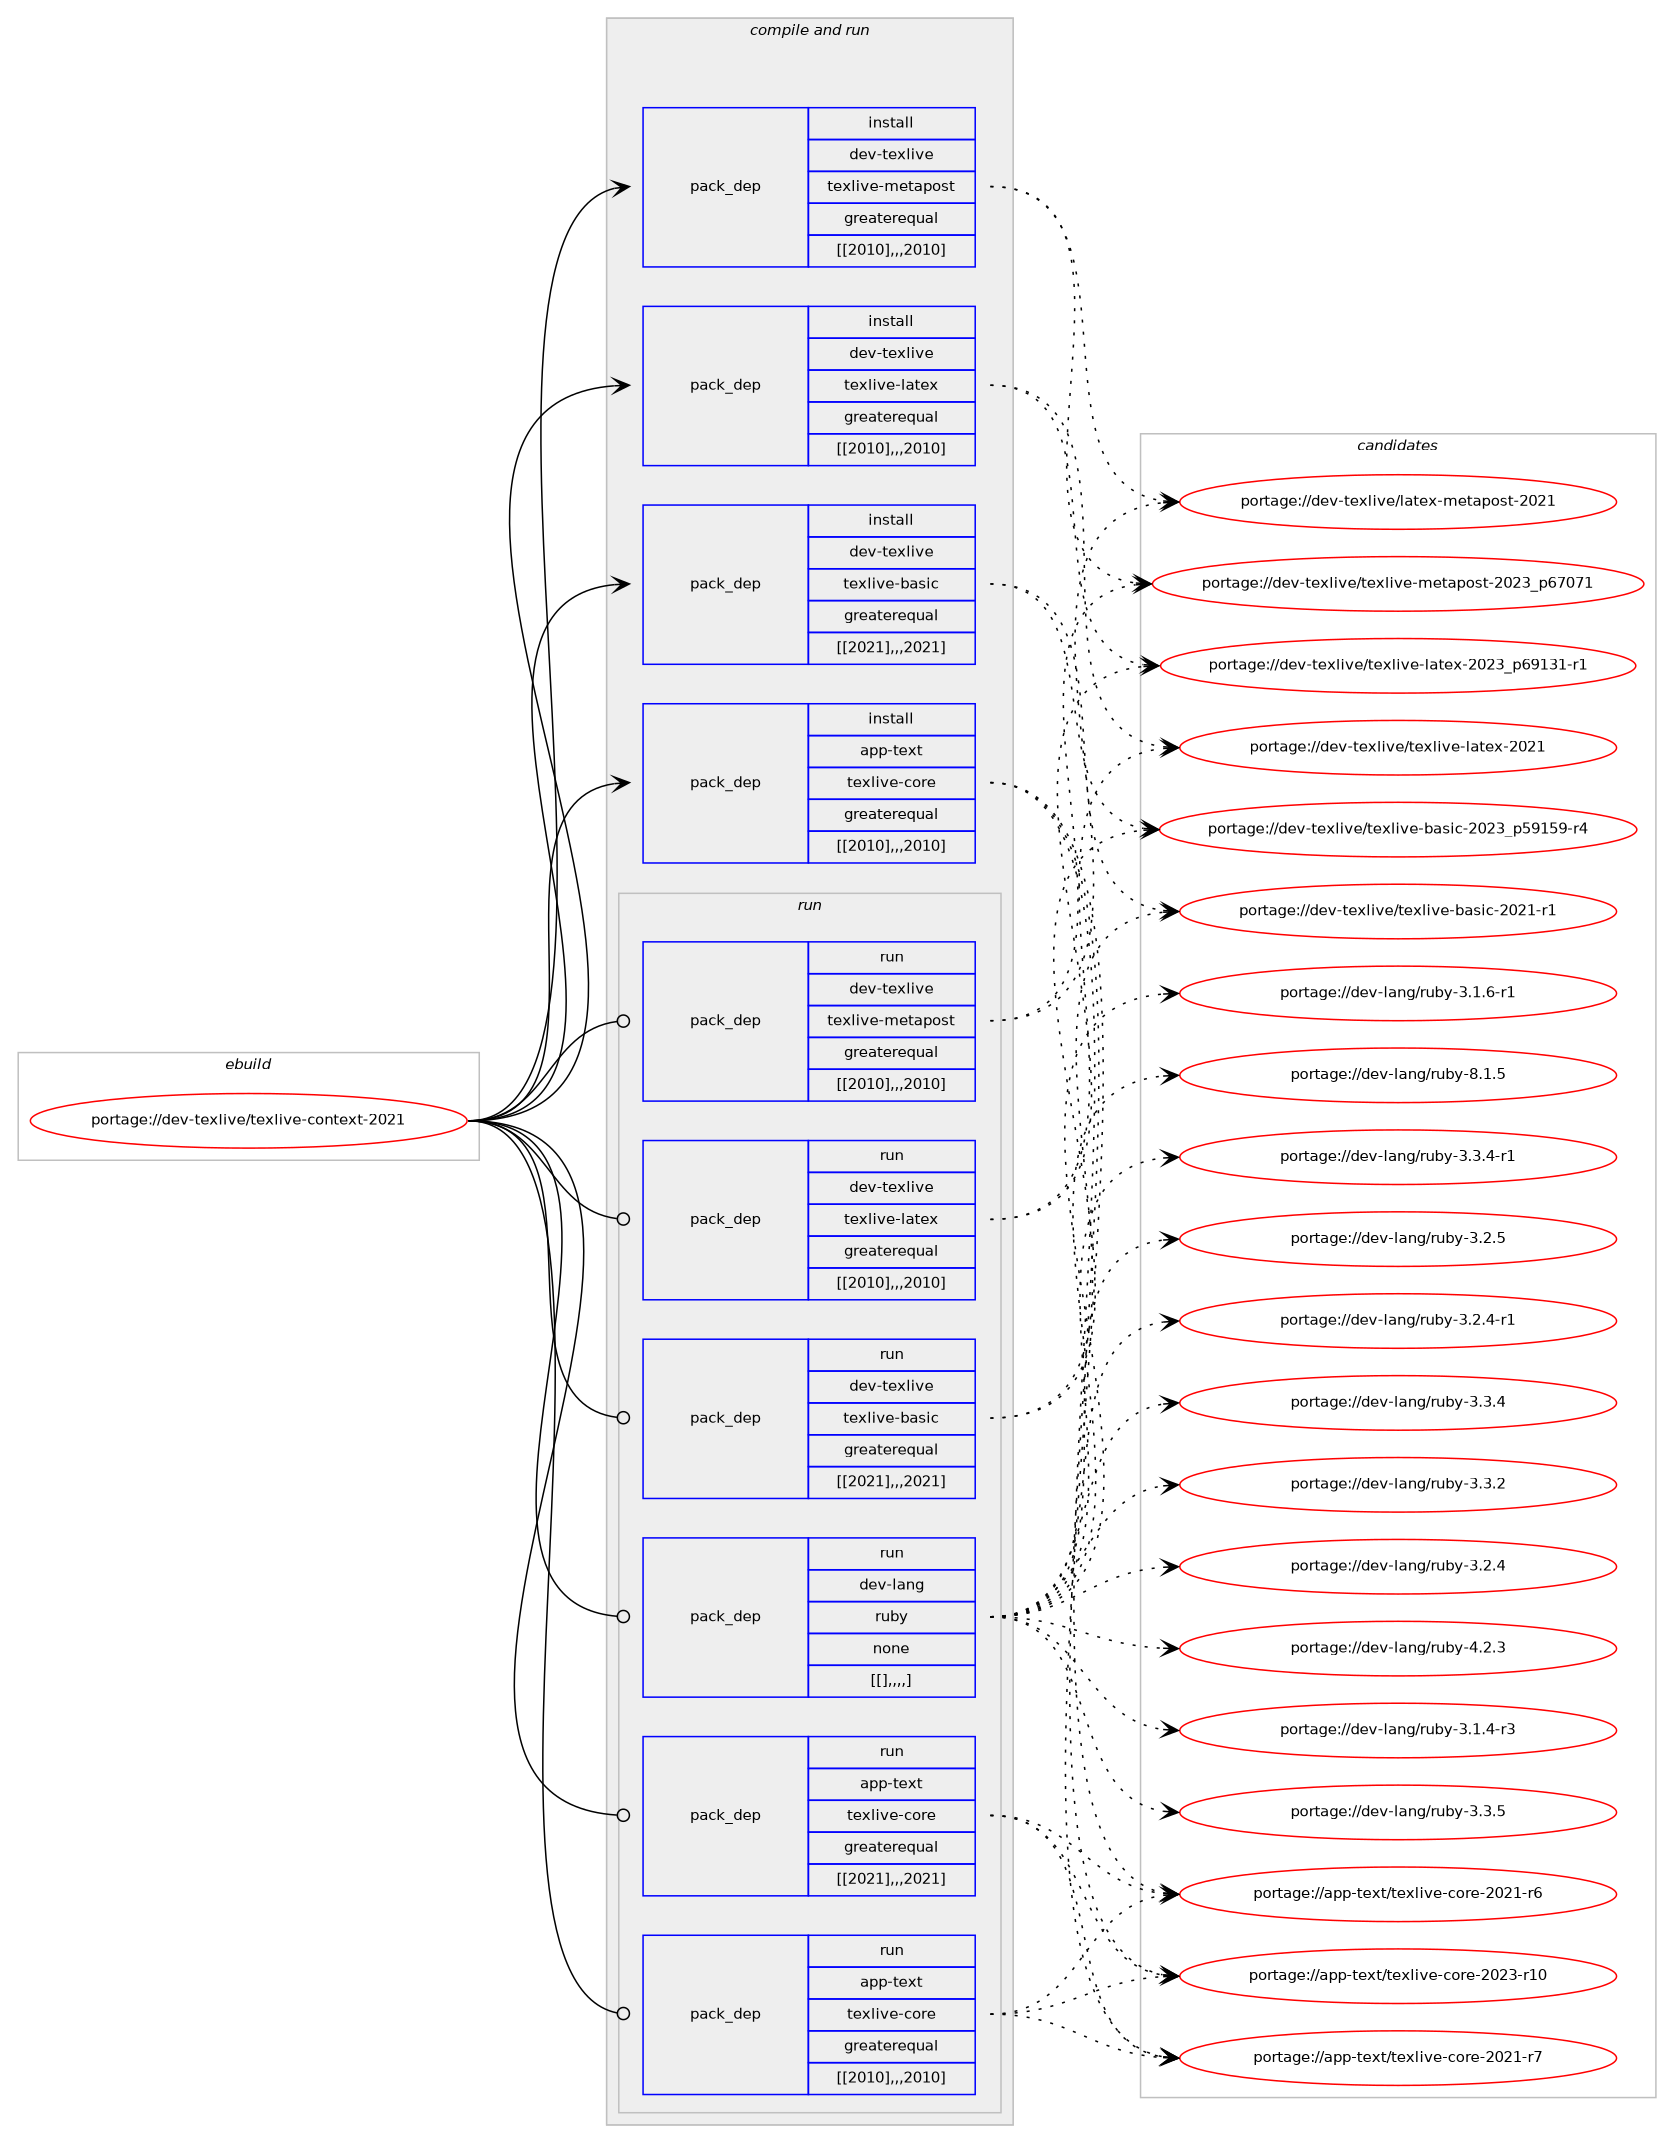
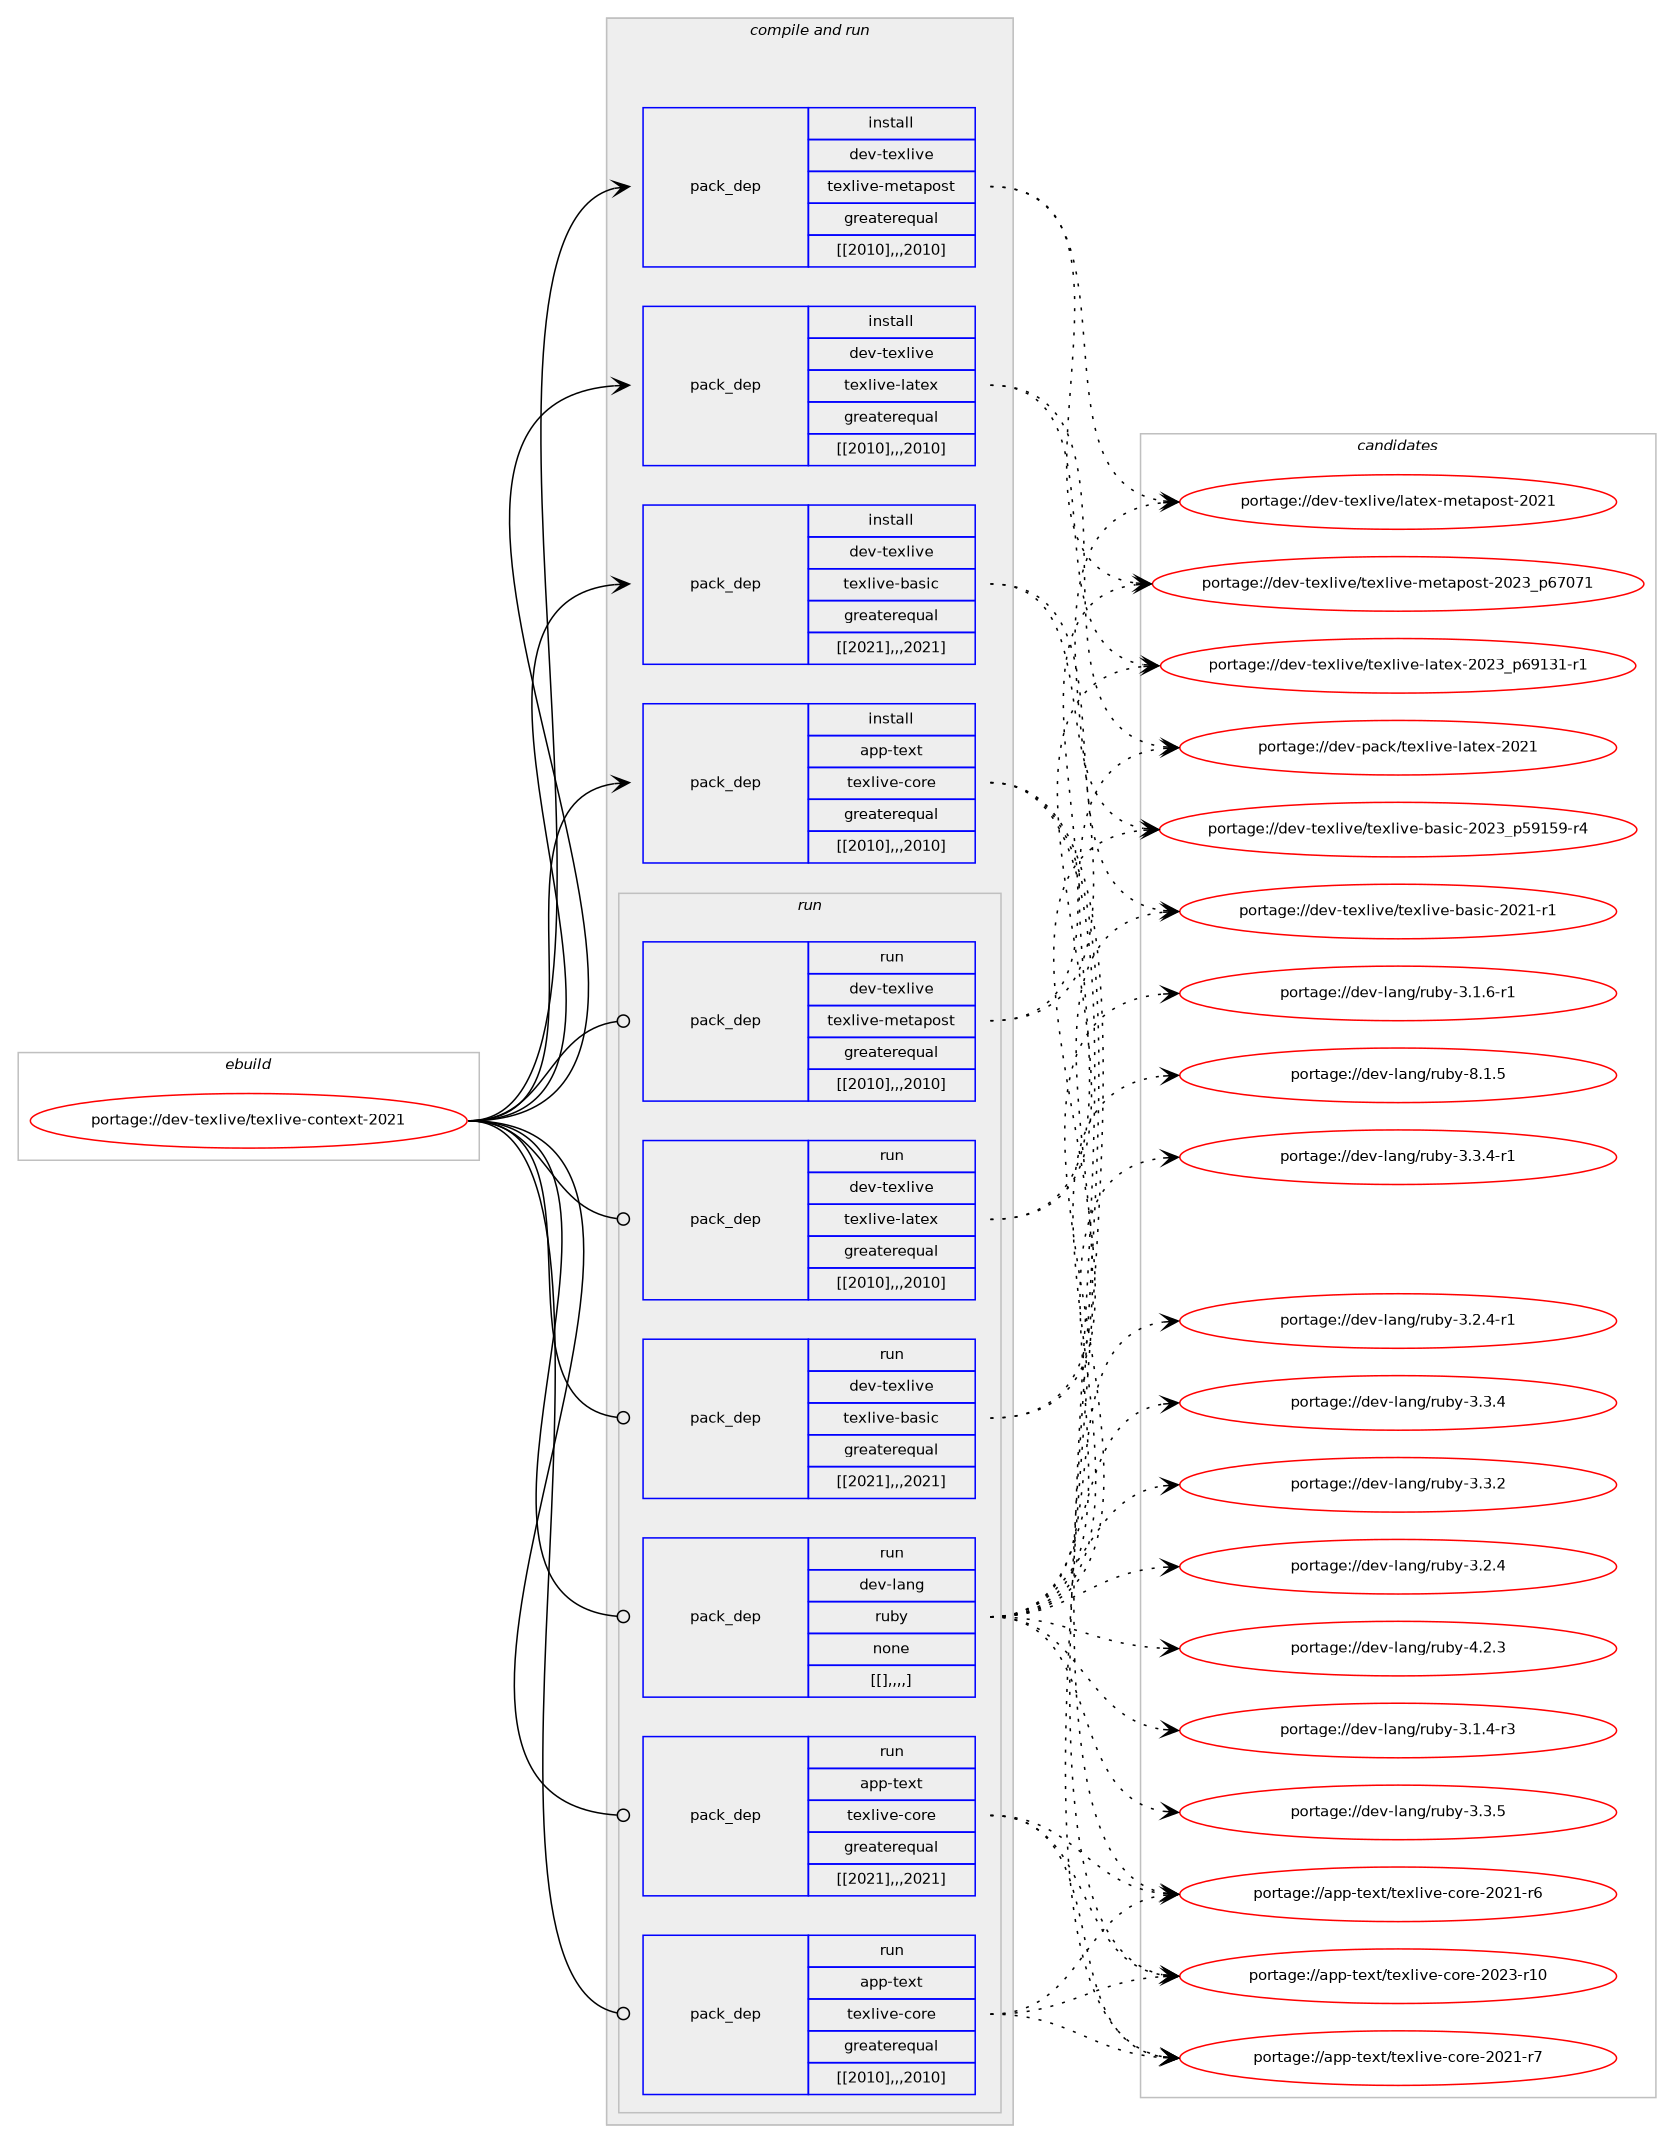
(1398, 748) -> (1398, 748)
(1398, 1239) -> none
